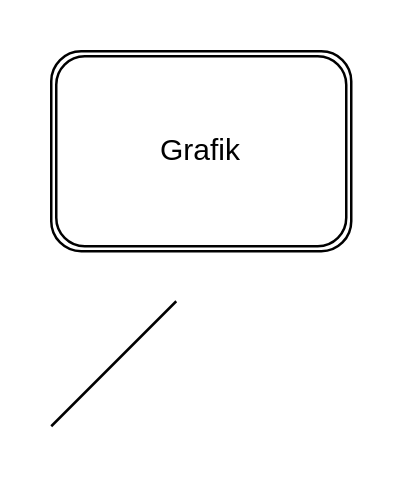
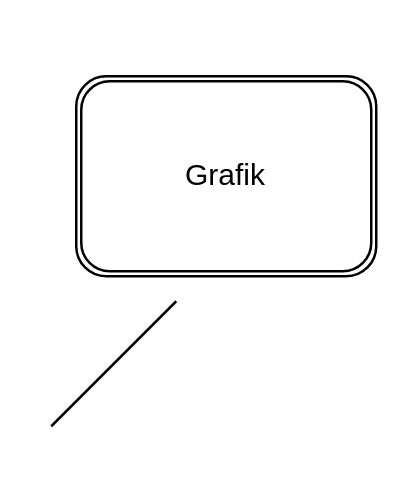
(201, 151) -> (226, 176)
